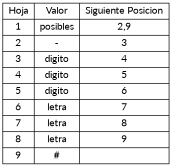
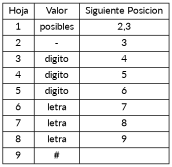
(124, 27) -> (124, 27)
